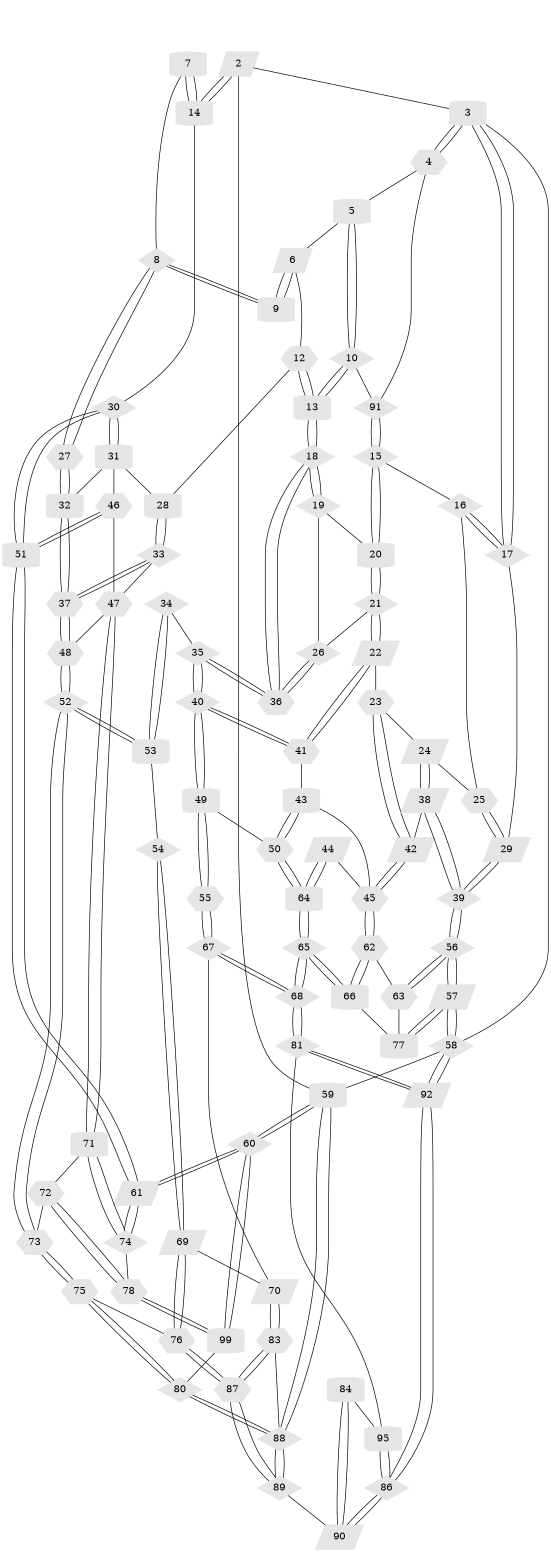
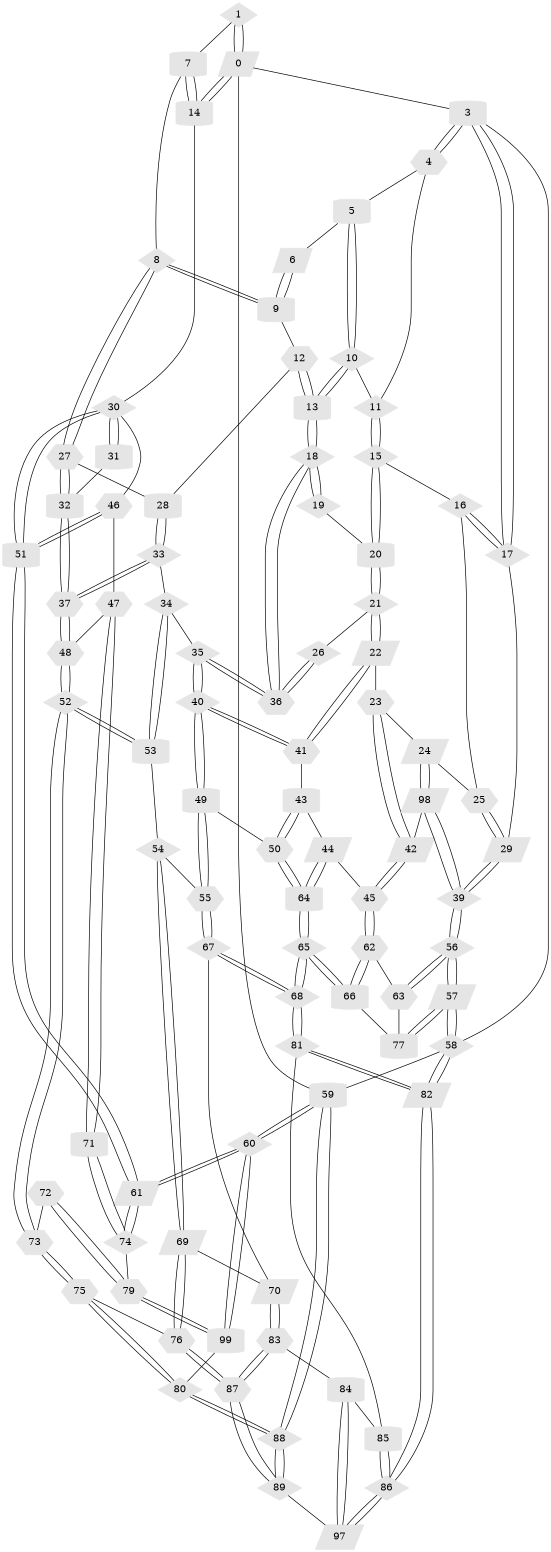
none -> (239, 15)
(239, 64) -> (239, 64)
(302, 309) -> (288, 334)
(376, 408) -> (376, 408)
(138, 481) -> (111, 480)
(114, 482) -> (141, 455)
(138, 578) -> (163, 580)
(318, 580) -> none
(425, 801) -> (425, 801)
(358, 839) -> (315, 825)
none -> (180, 873)
(427, 1095) -> (427, 1095)
(67, 1169) -> none
(129, 1292) -> (129, 1292)
(277, 1390) -> (305, 1362)
(383, 1439) -> (383, 1439)
(340, 1537) -> (340, 1537)
